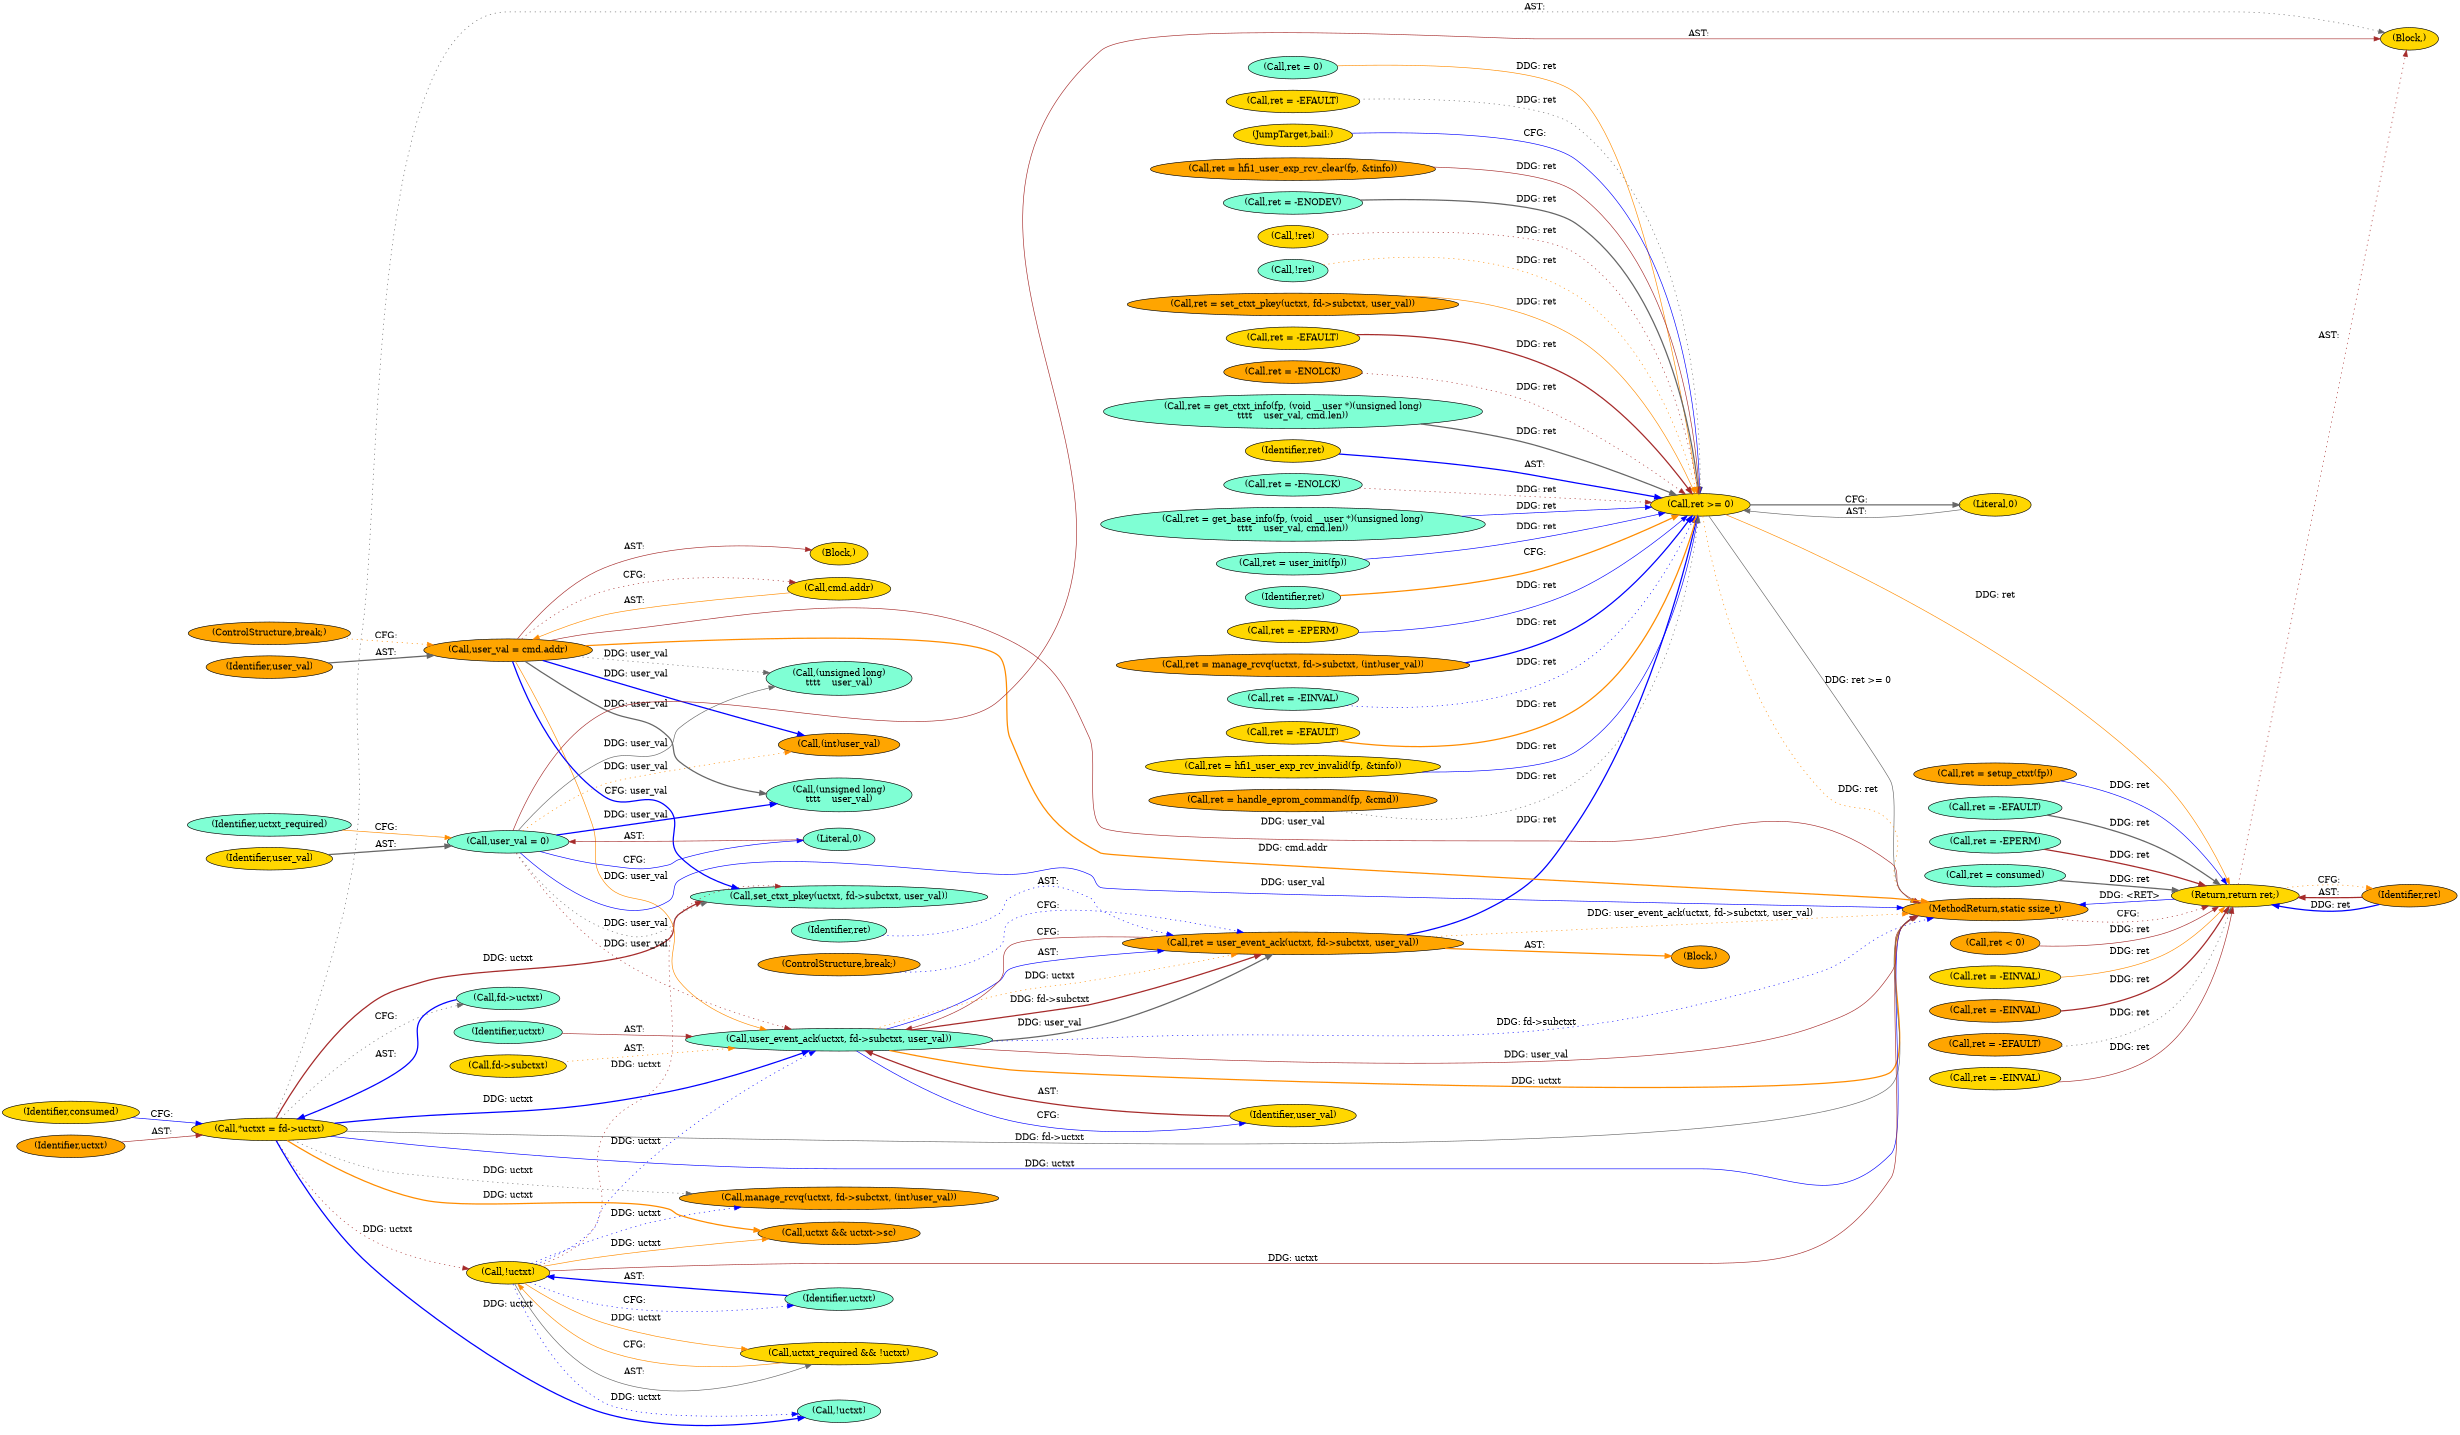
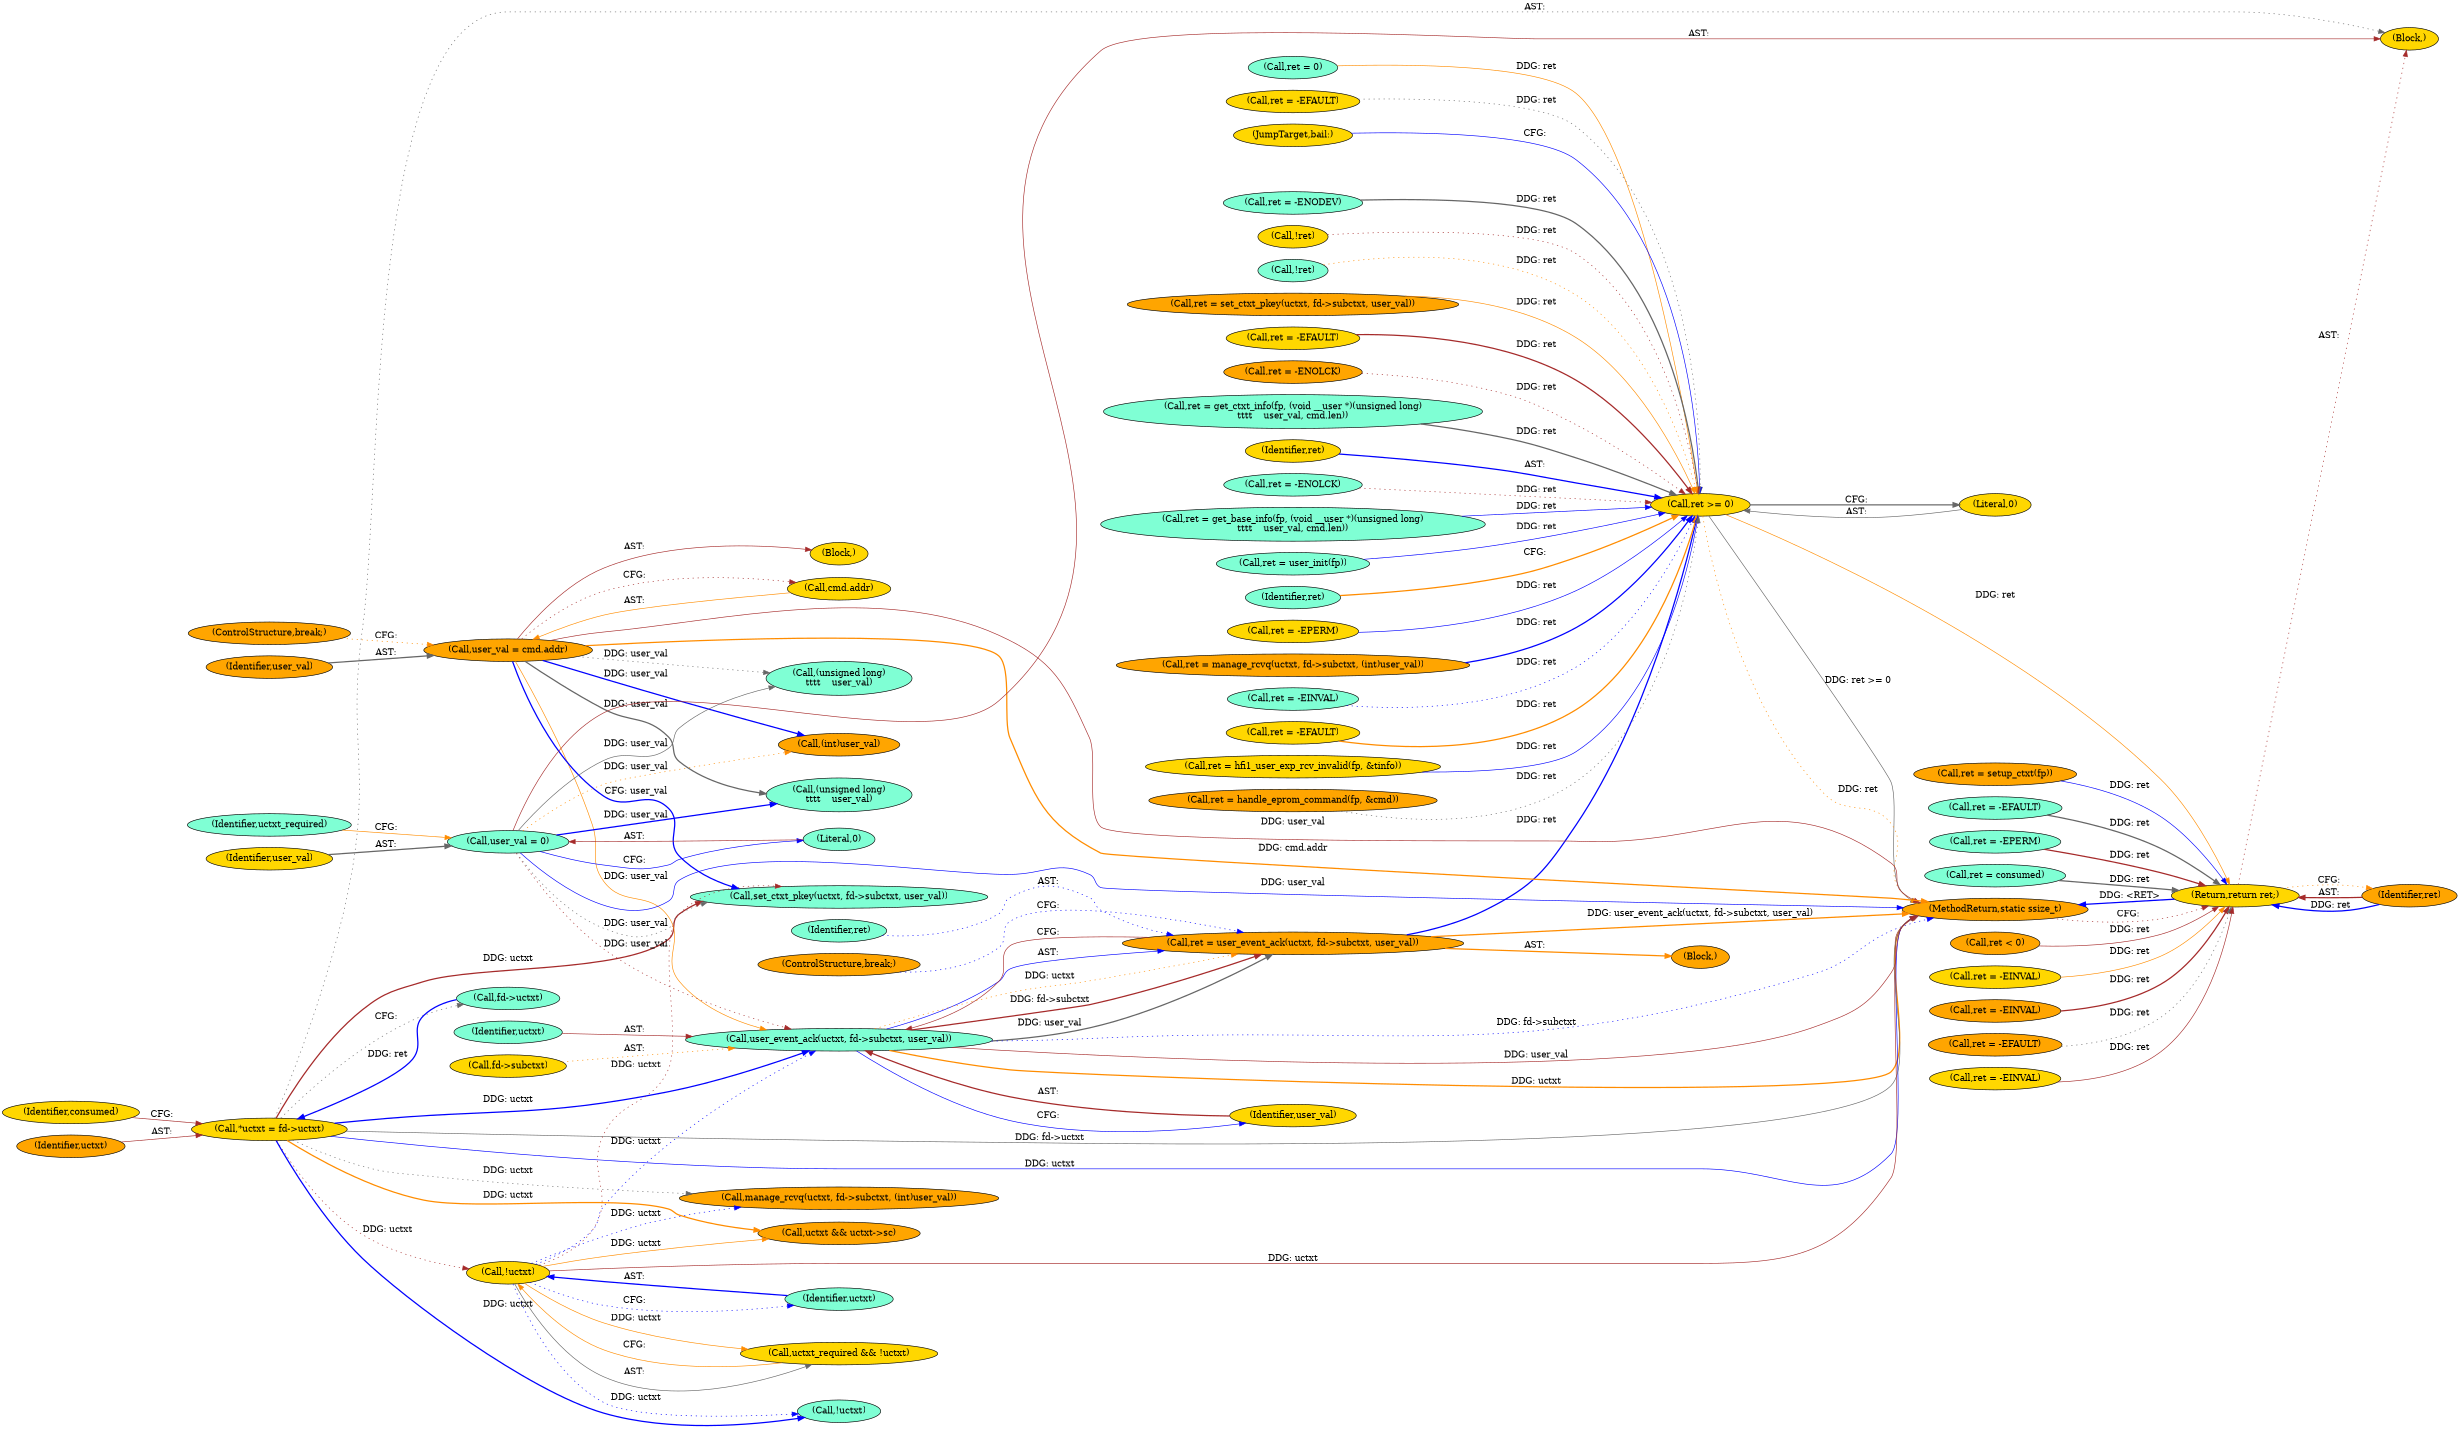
(1293, 169) -> none
(2130, 902) -> (2130, 902)
(1667, 925) -> (1667, 925)
(388, 1055) -> (388, 1055)
(164, 1120) -> (164, 1120)
